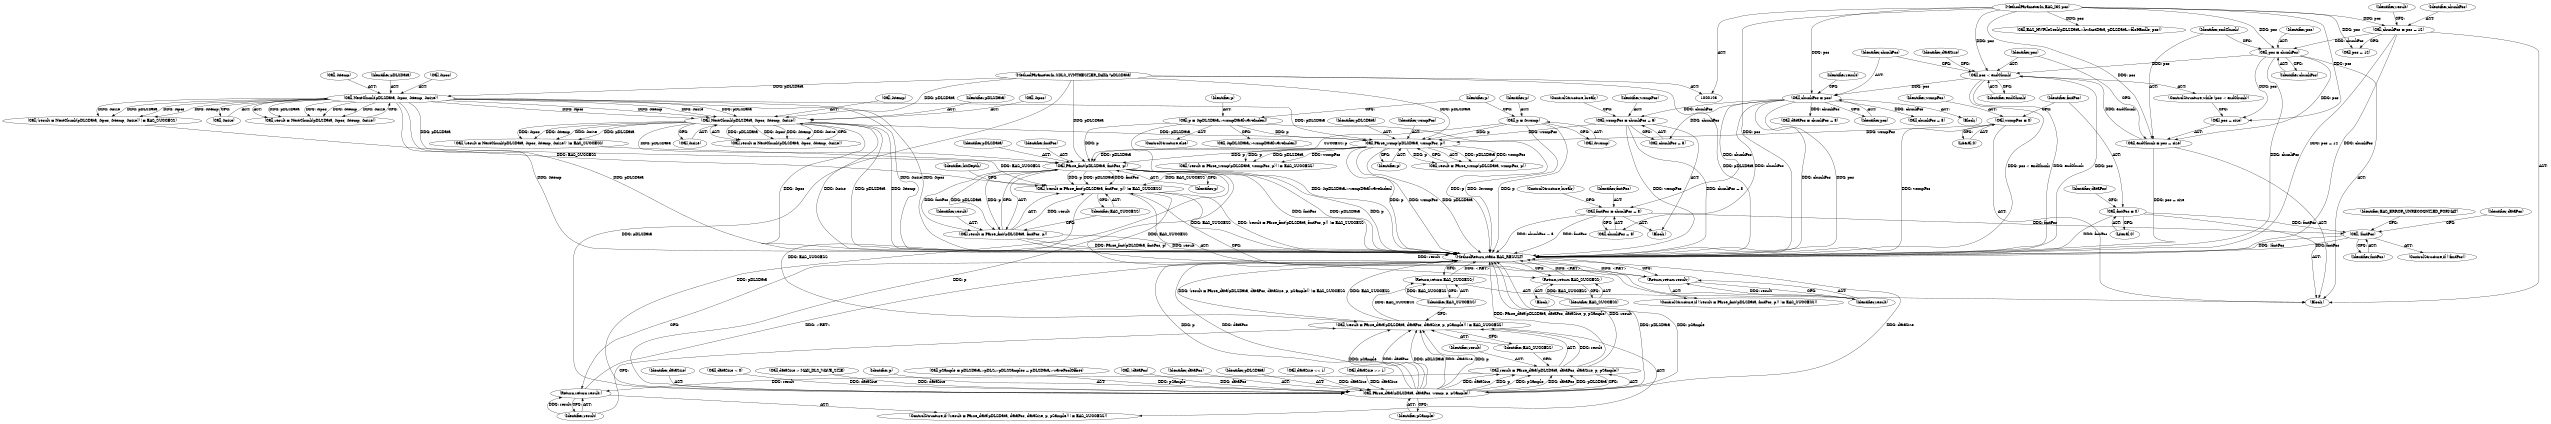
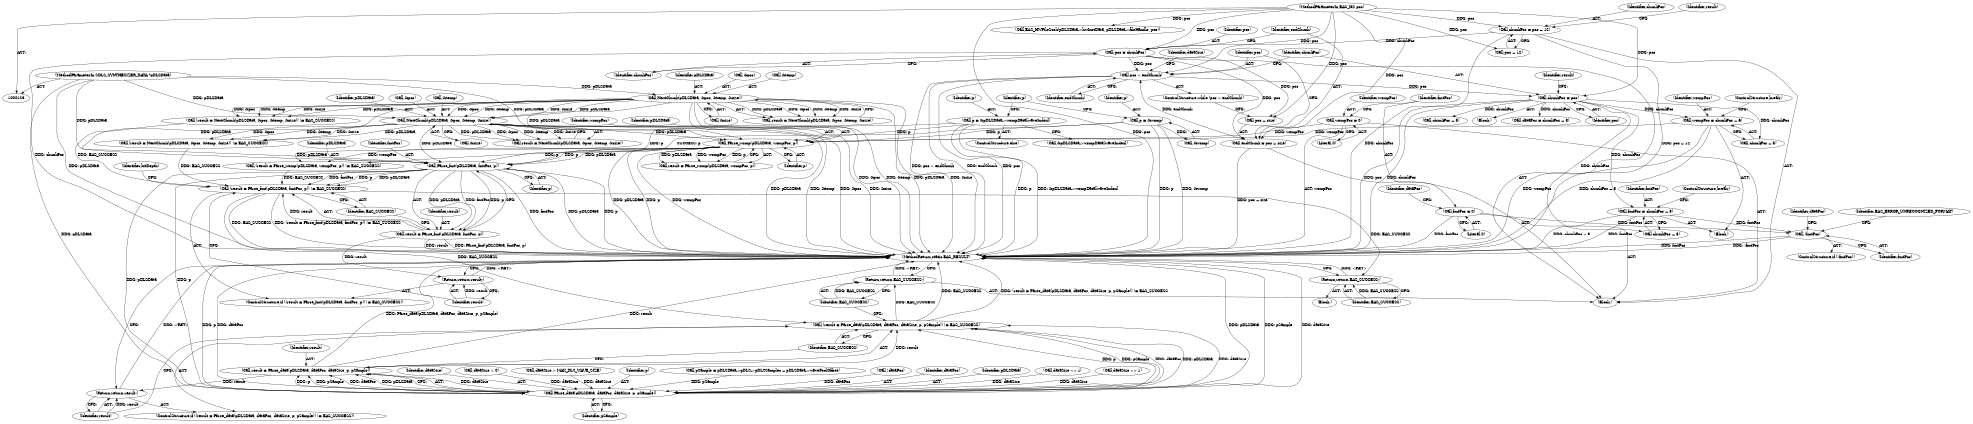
none -> (1507, 41)
(1585, 132) -> (1182, 132)
(1916, 189) -> (1318, 189)
(1416, 393) -> (600, 393)
